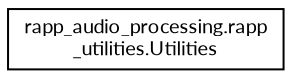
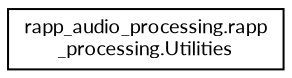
(146, 39) -> (146, 39)
